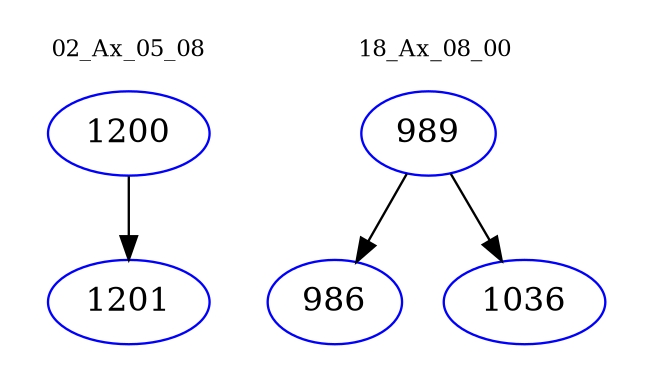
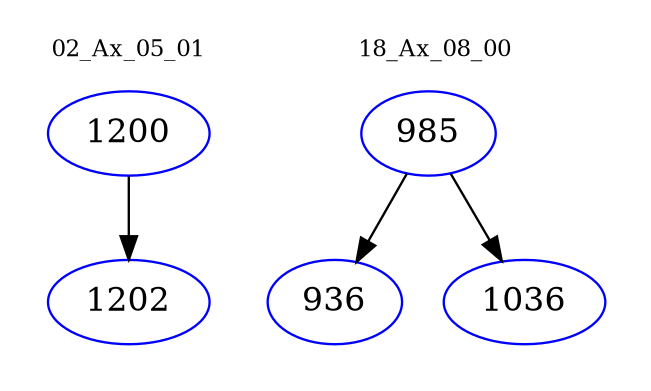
(129, 50) -> (129, 50)
(429, 133) -> (429, 133)
(129, 302) -> (129, 302)
(335, 302) -> (335, 302)
